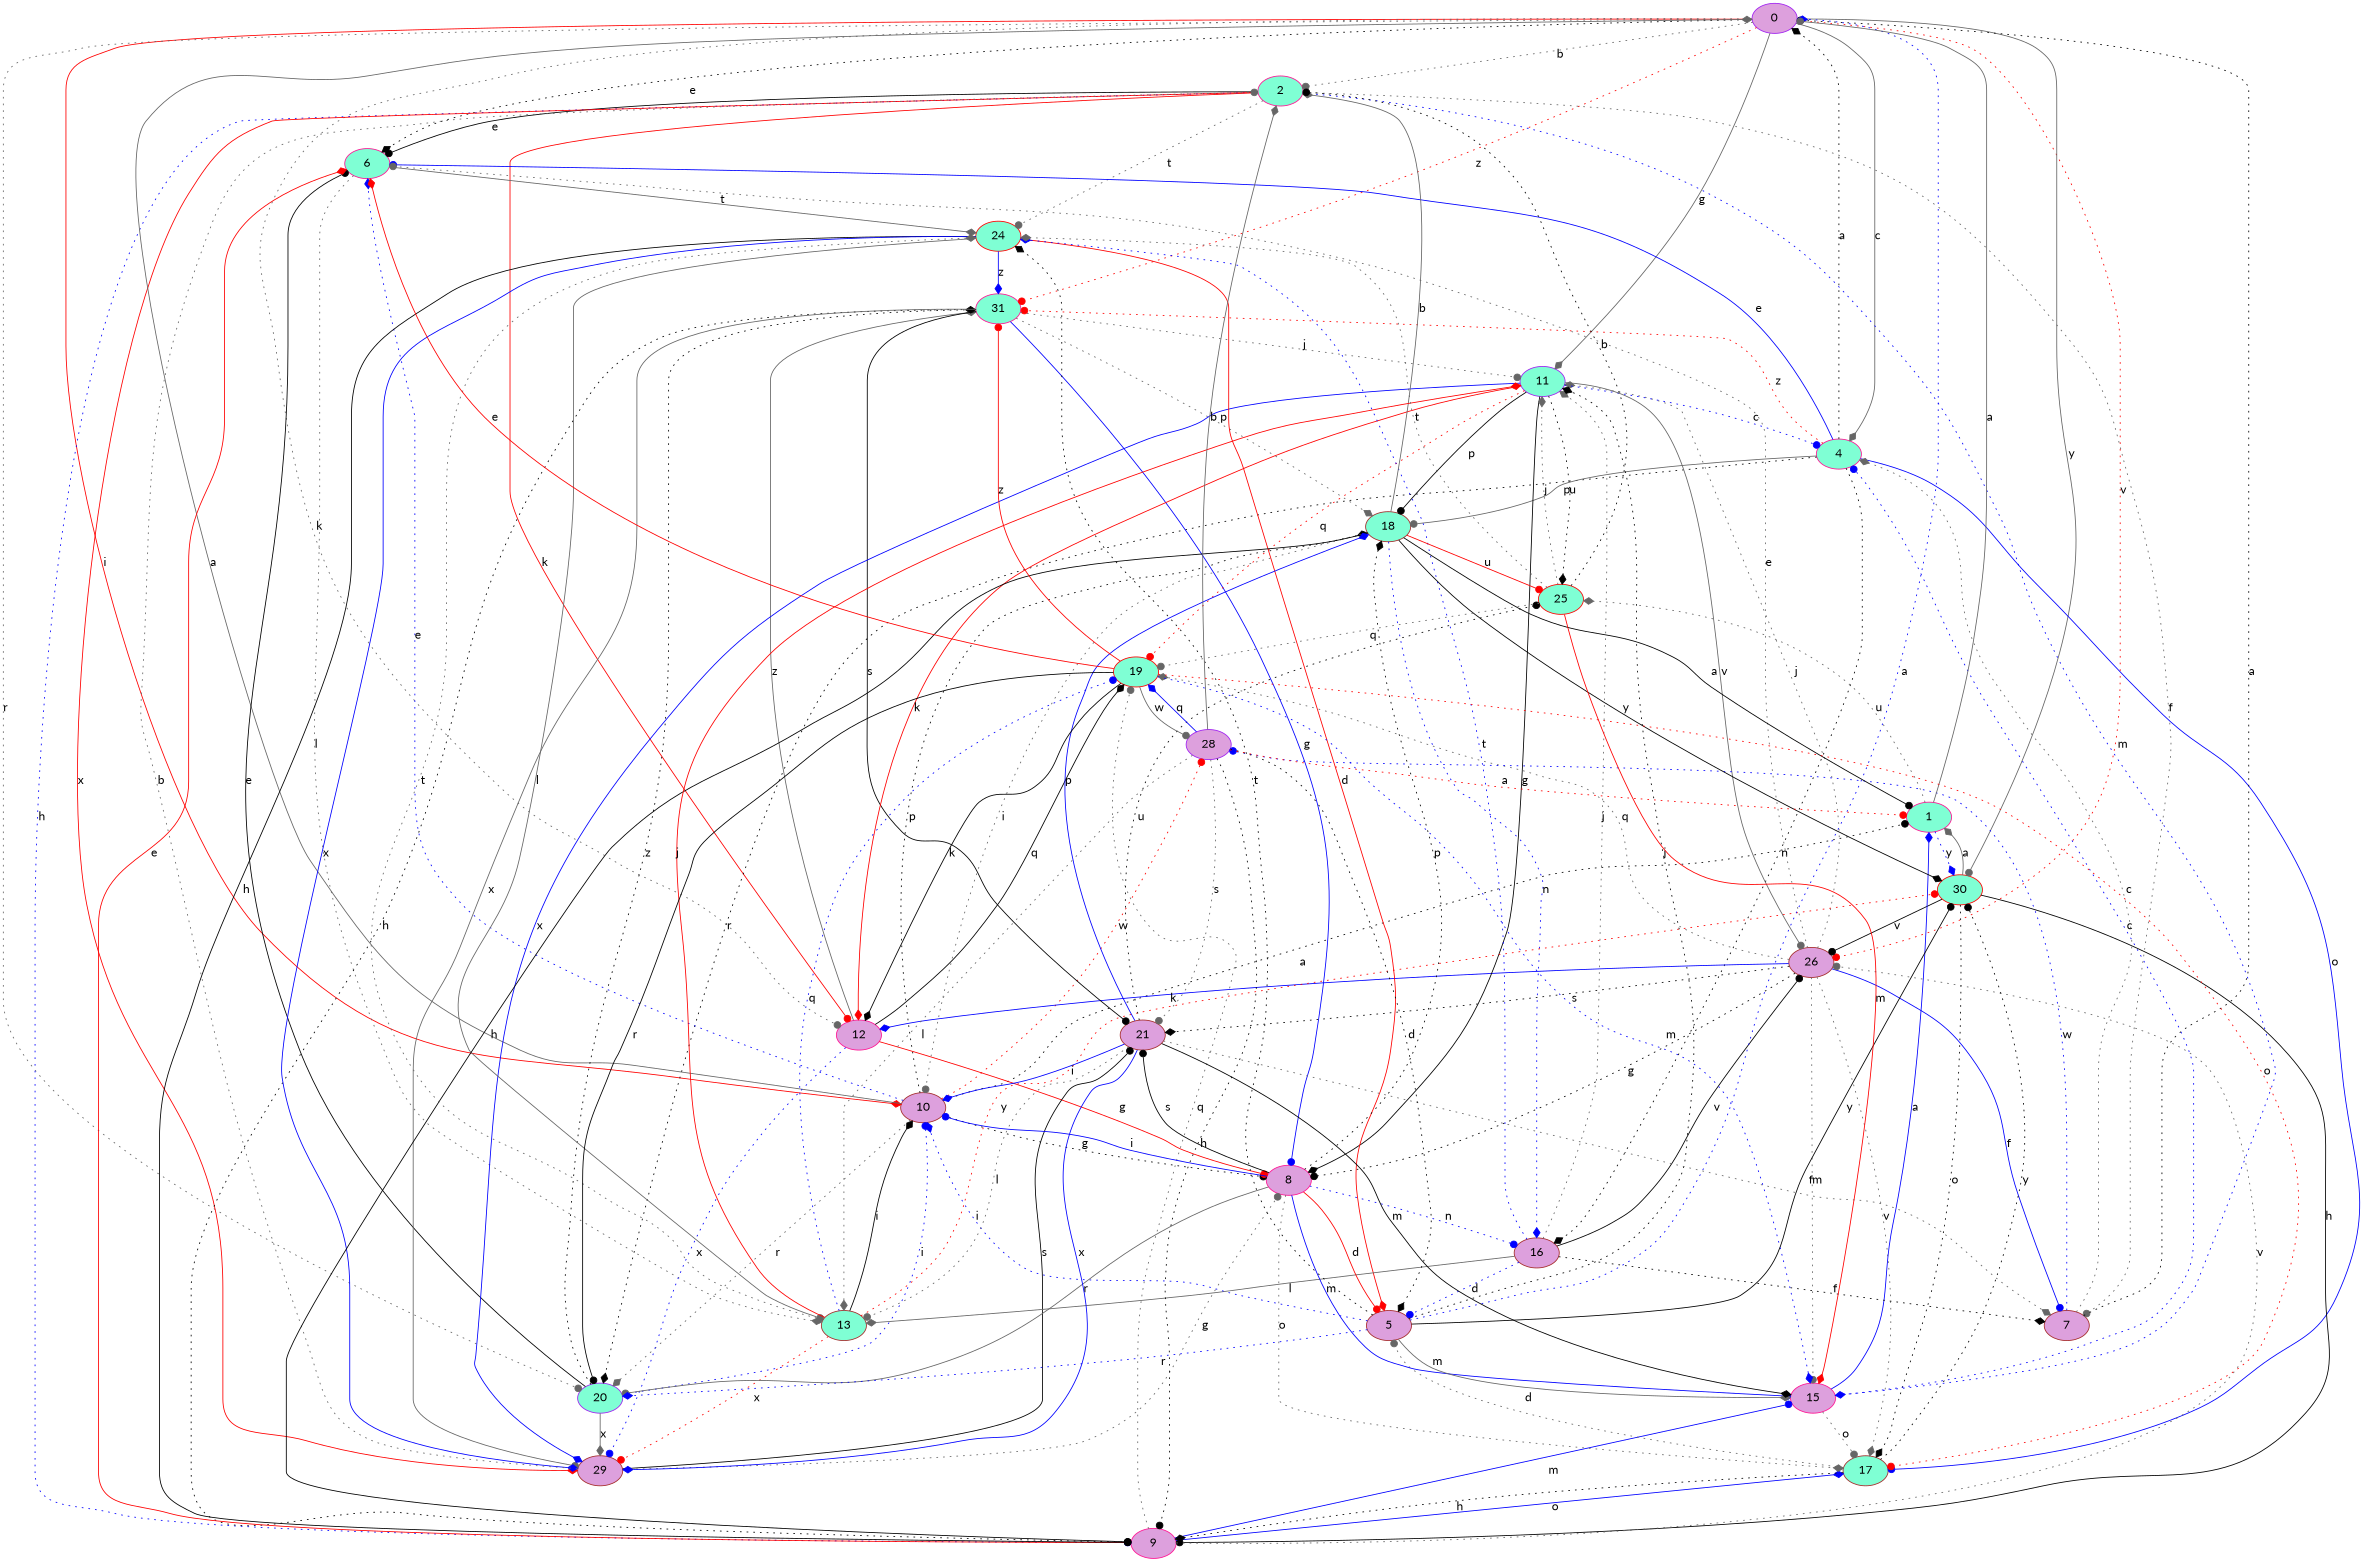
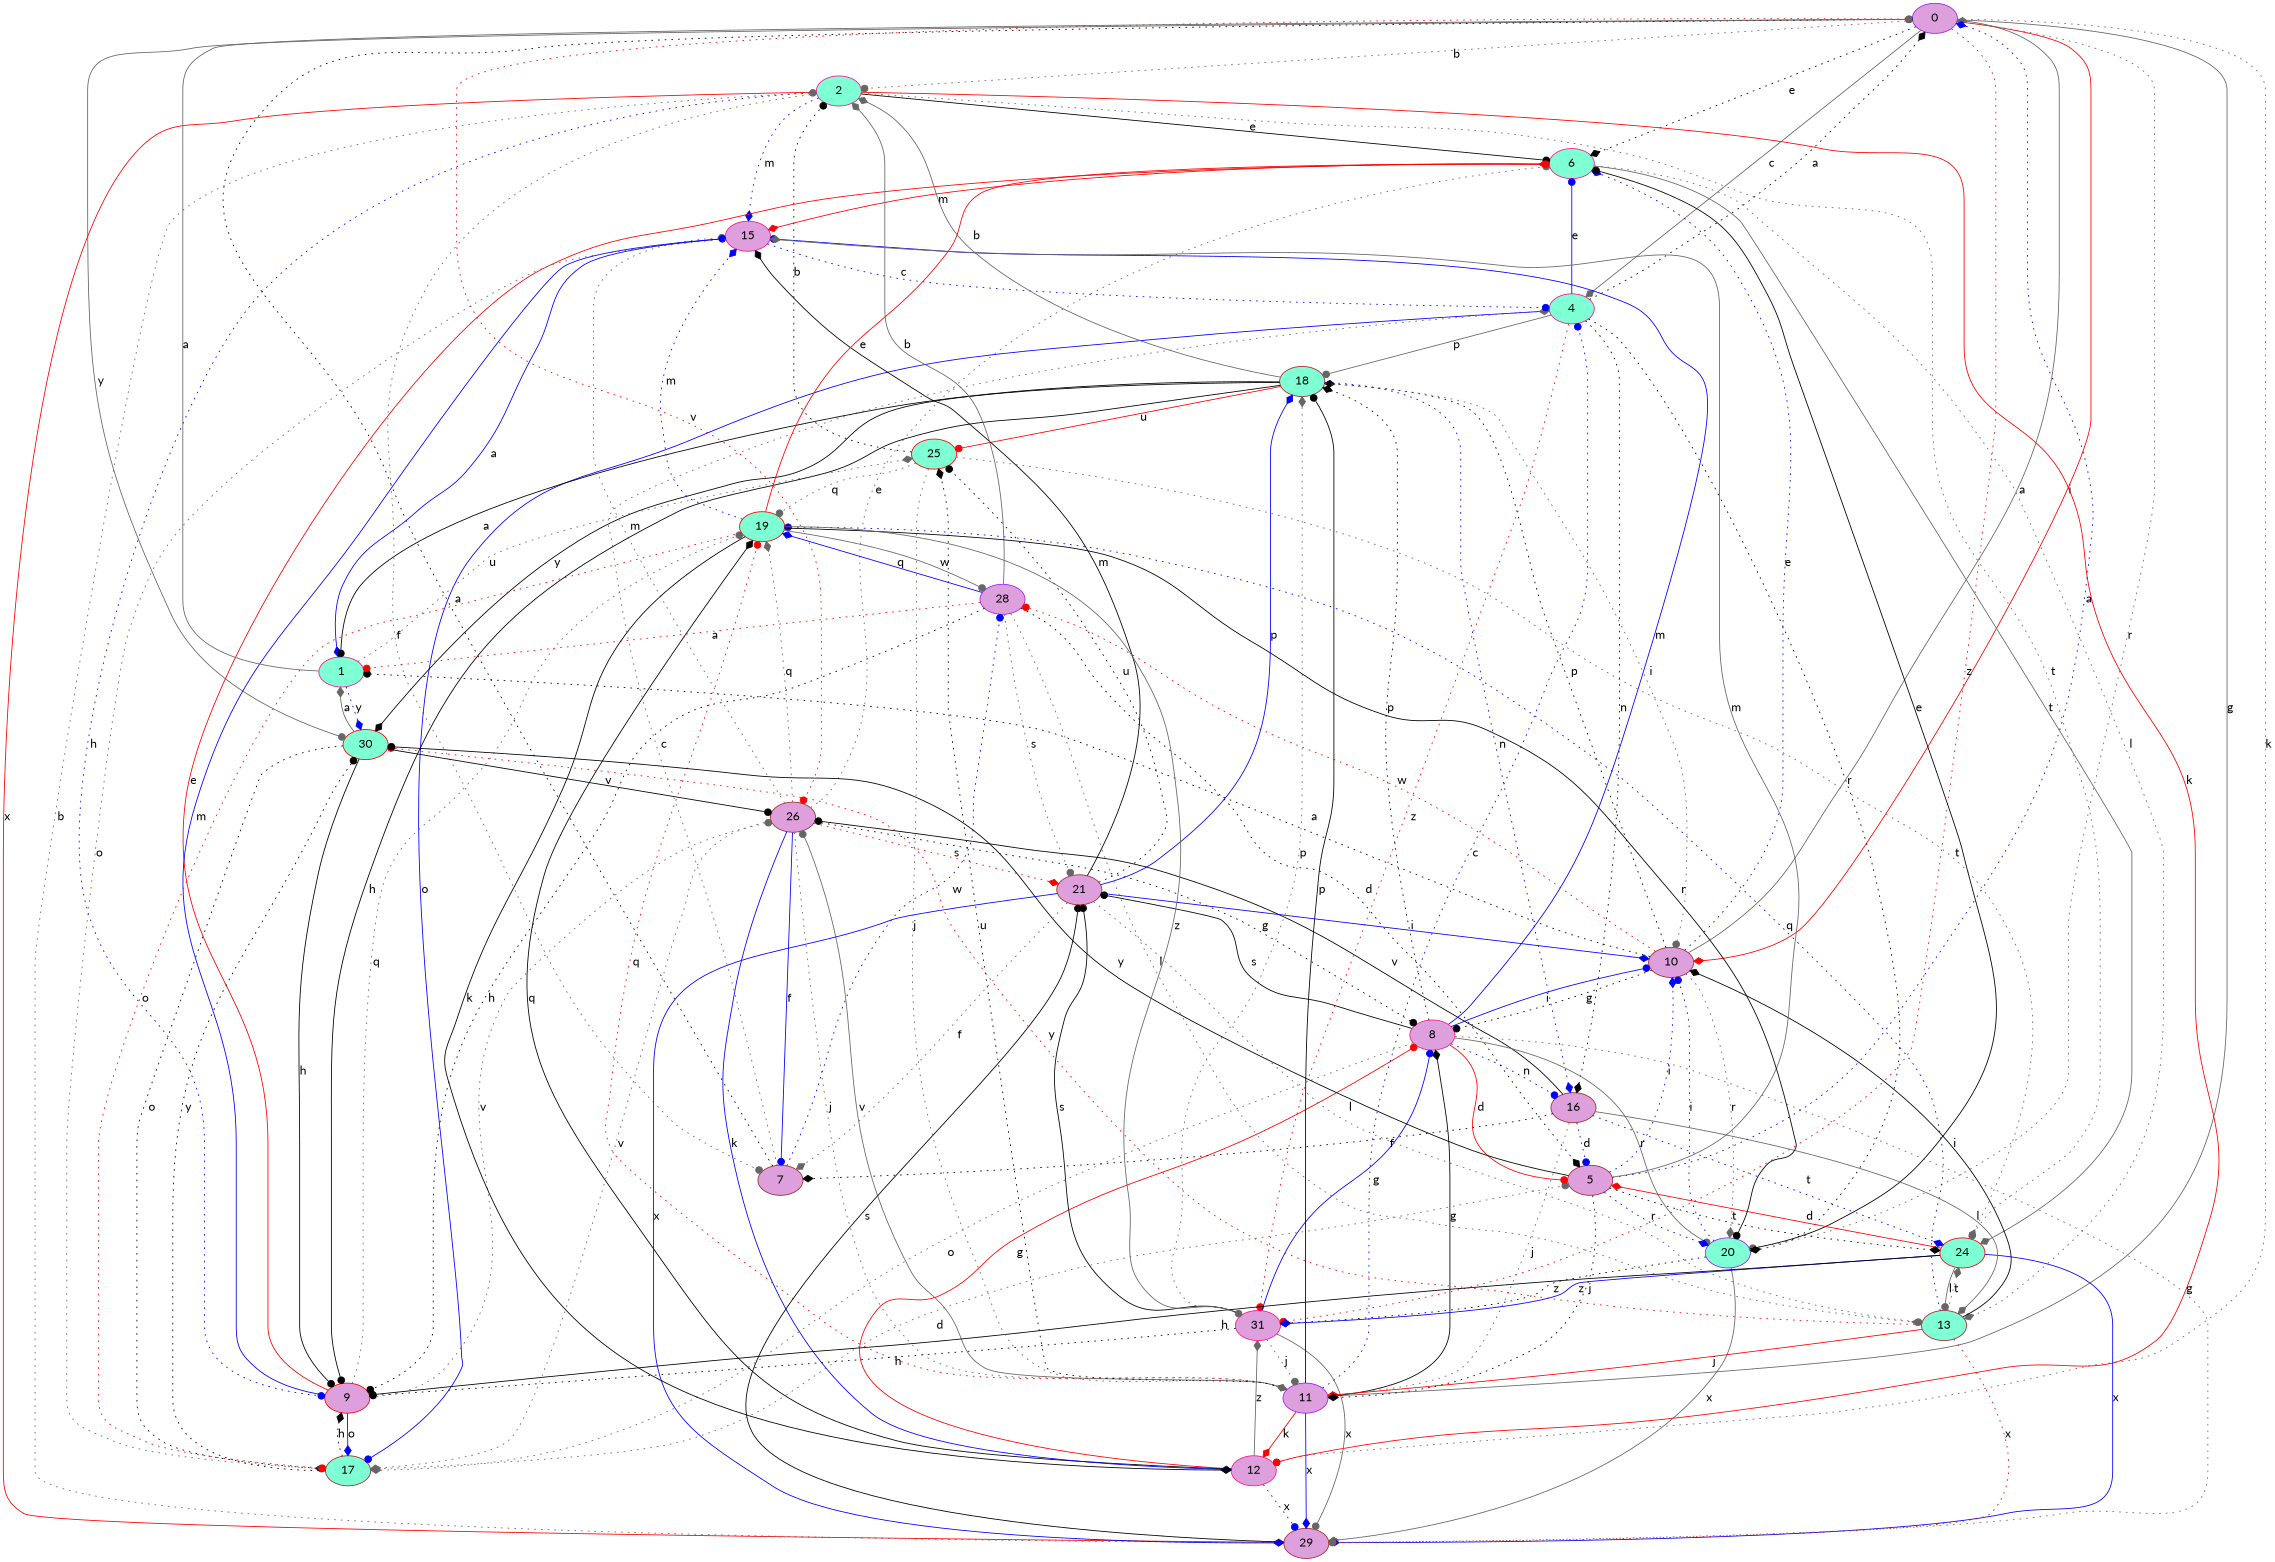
(998, 309) -> (1258, 1326)
(1543, 381) -> (1306, 1398)
(1002, 519) -> (1179, 830)
(1859, 913) -> (968, 190)
(1498, 1002) -> (931, 852)
(98, 1299) -> (438, 357)
(1011, 1452) -> (2208, 1436)
(1154, 1543) -> (347, 1398)
